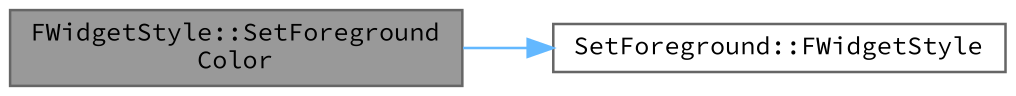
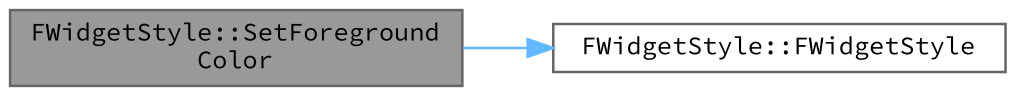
(779, 48) -> (779, 48)
